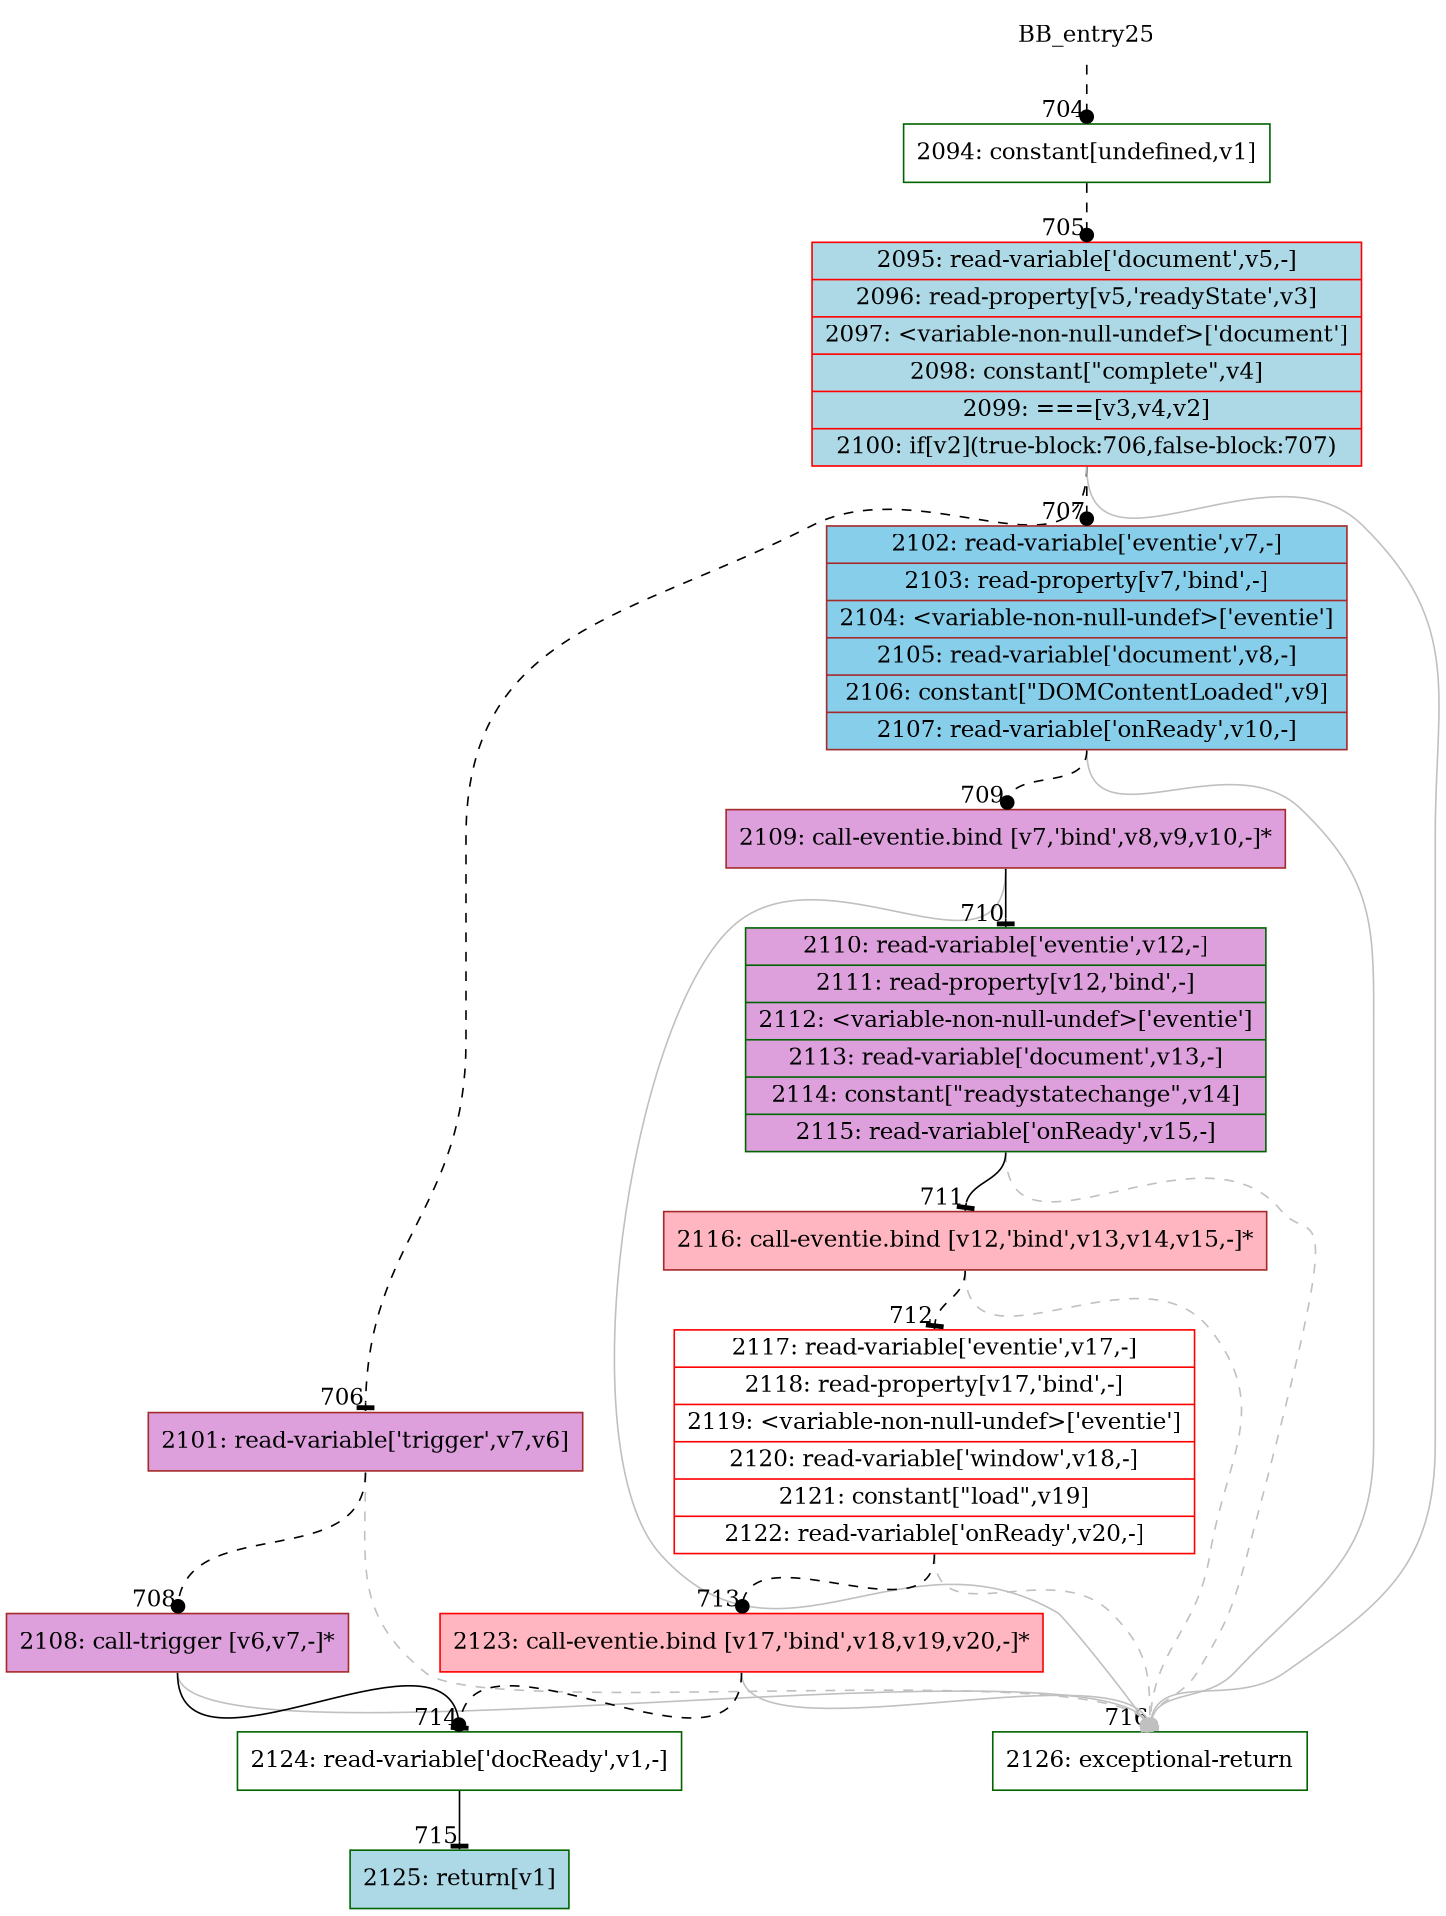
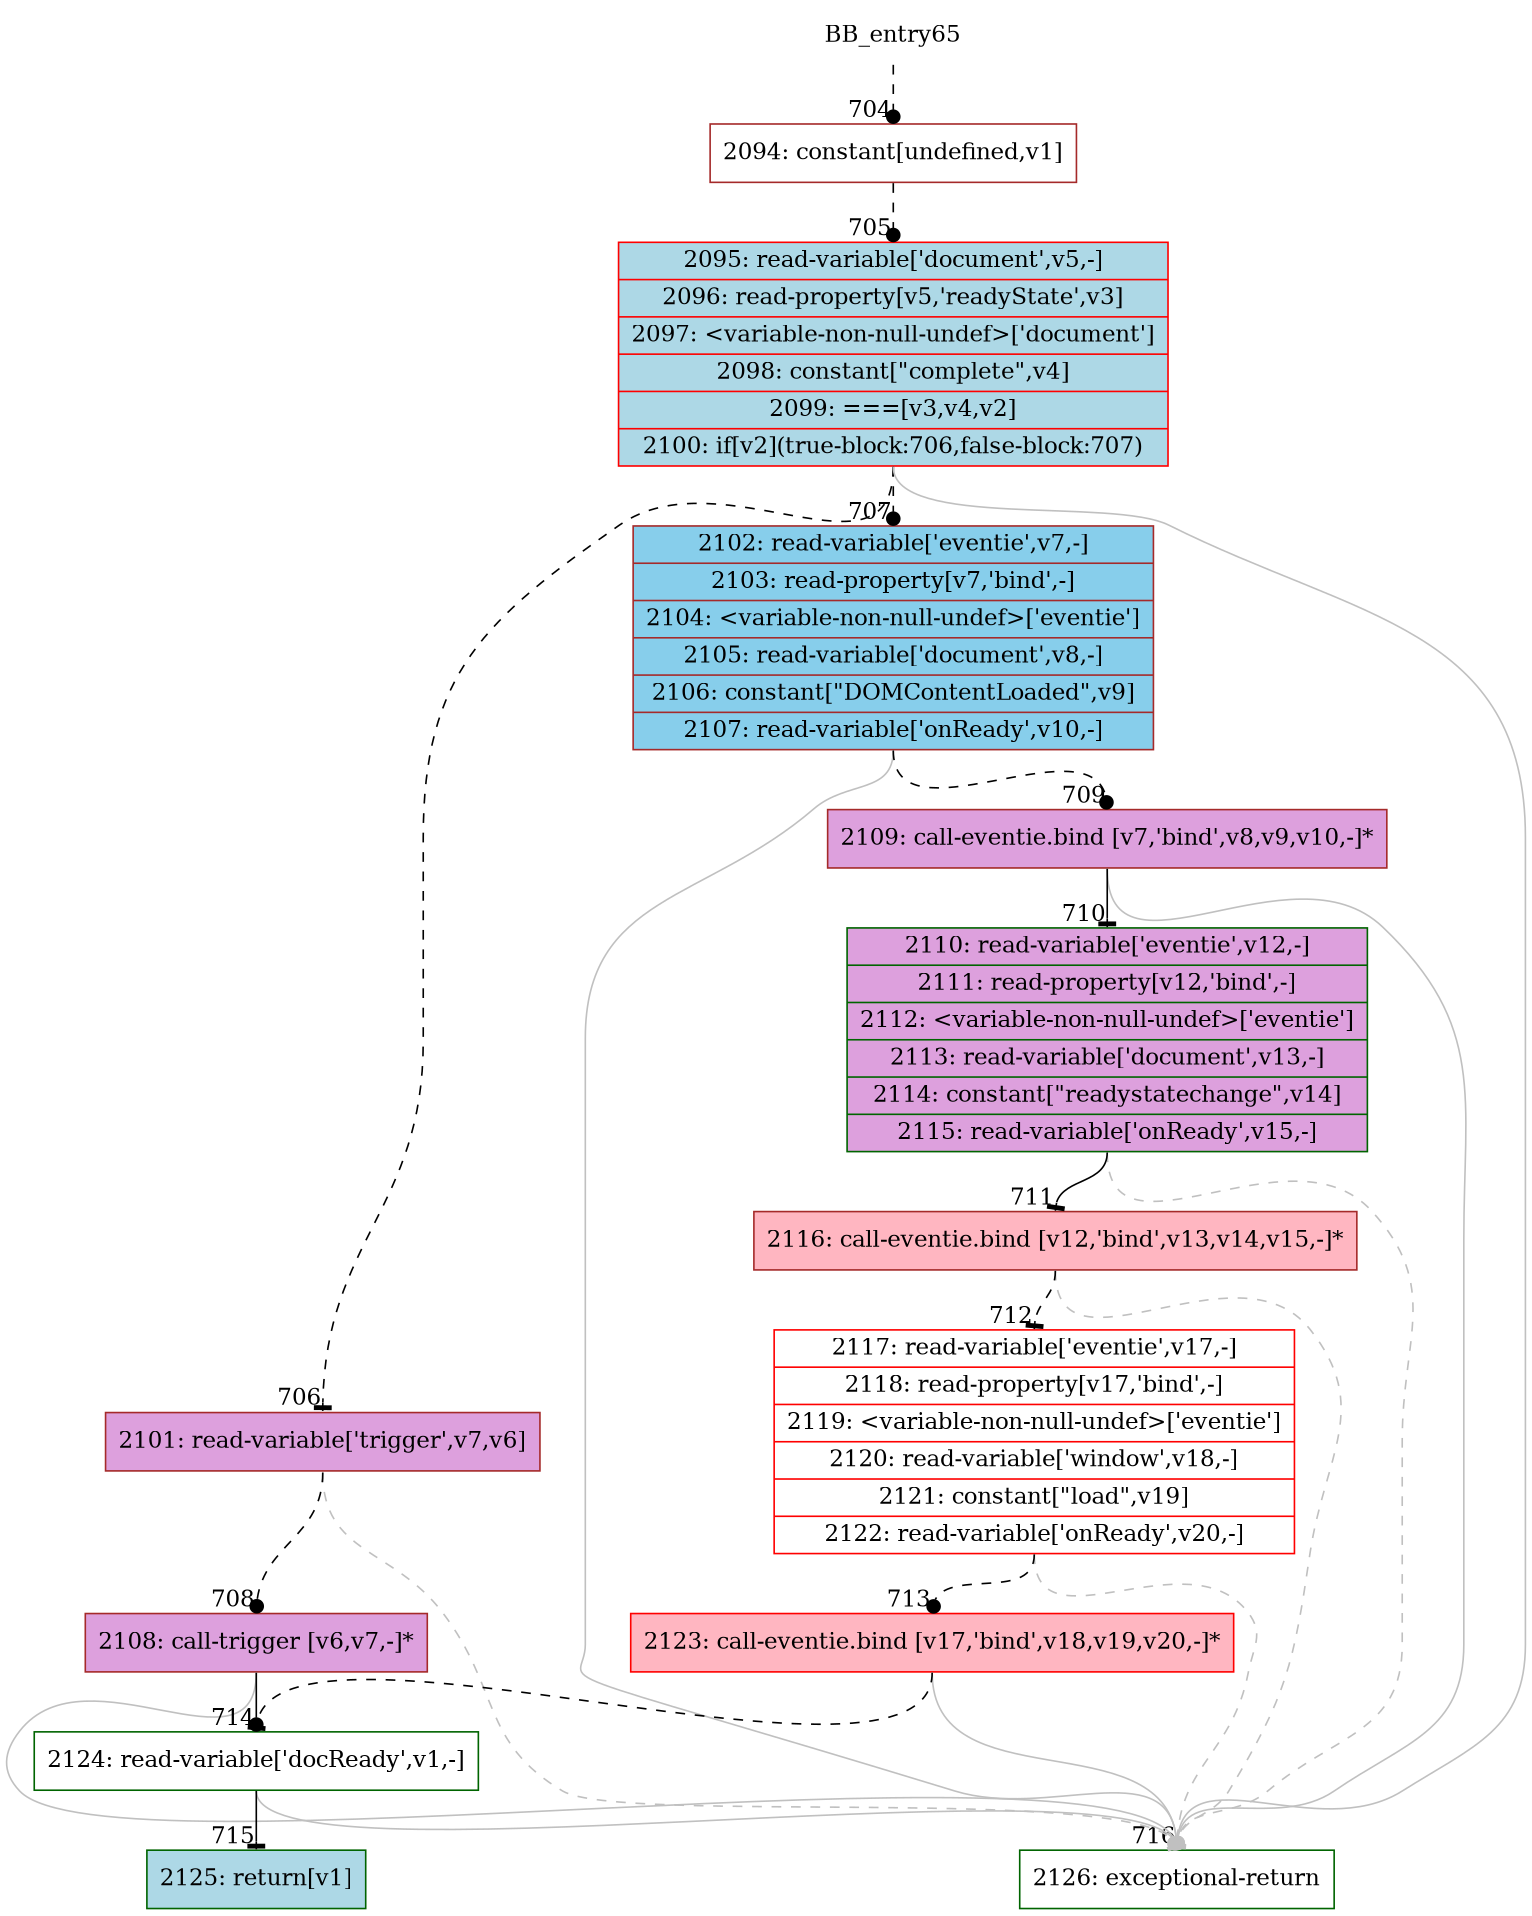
(1087, 36) -> (893, 36)
(1087, 153) -> (893, 153)
none -> (711, 1821)
